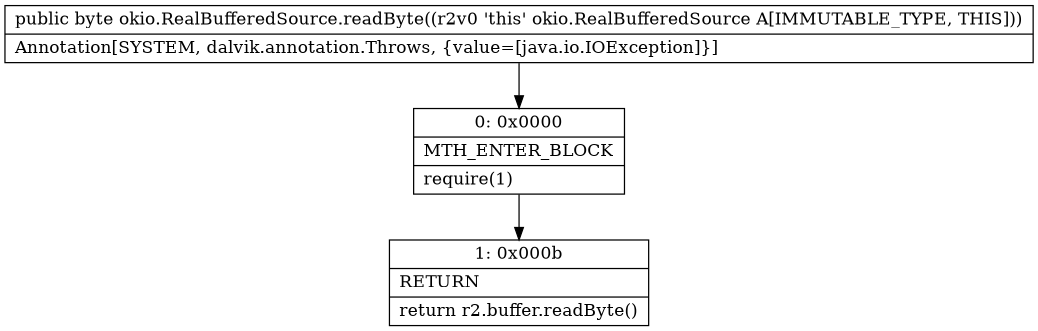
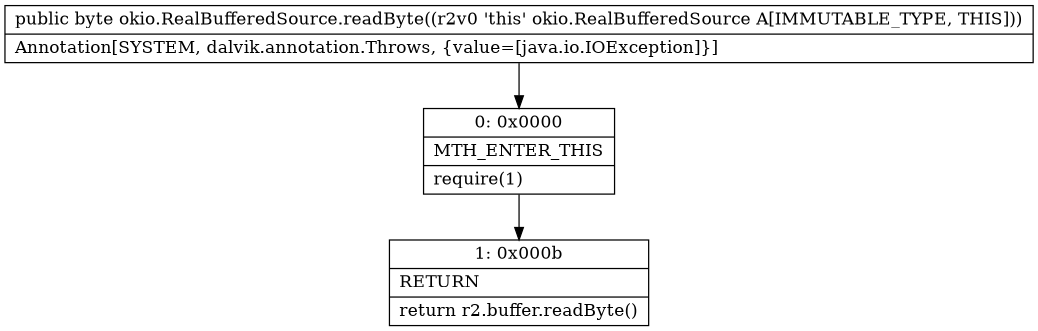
(519, 151) -> (519, 151)
